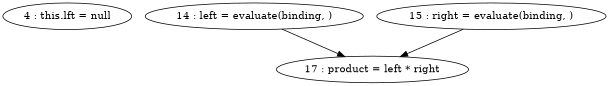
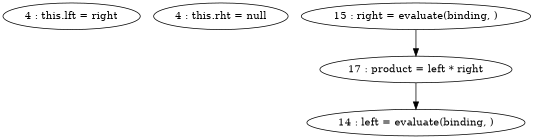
(67, 16) -> (72, 16)
none -> (221, 16)
(310, 41) -> (416, 92)
